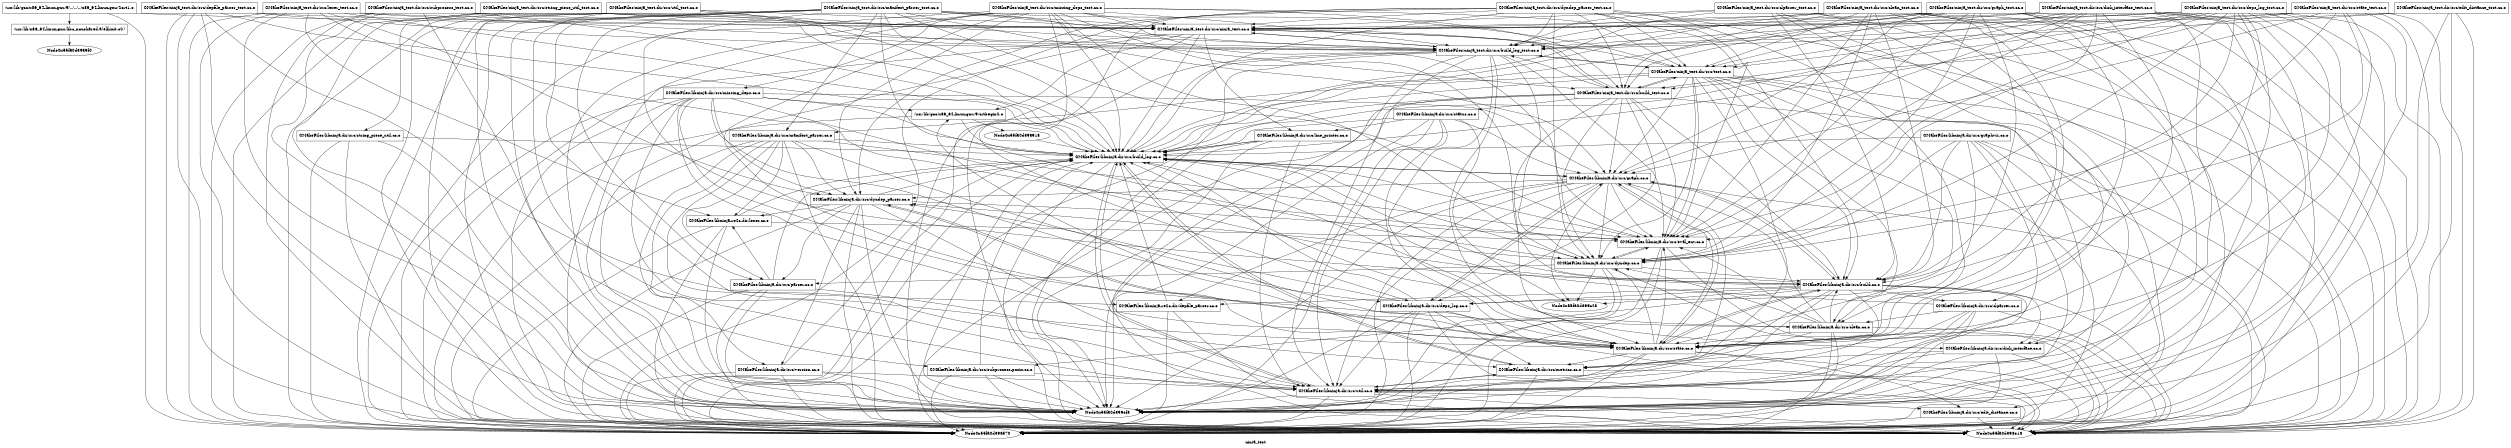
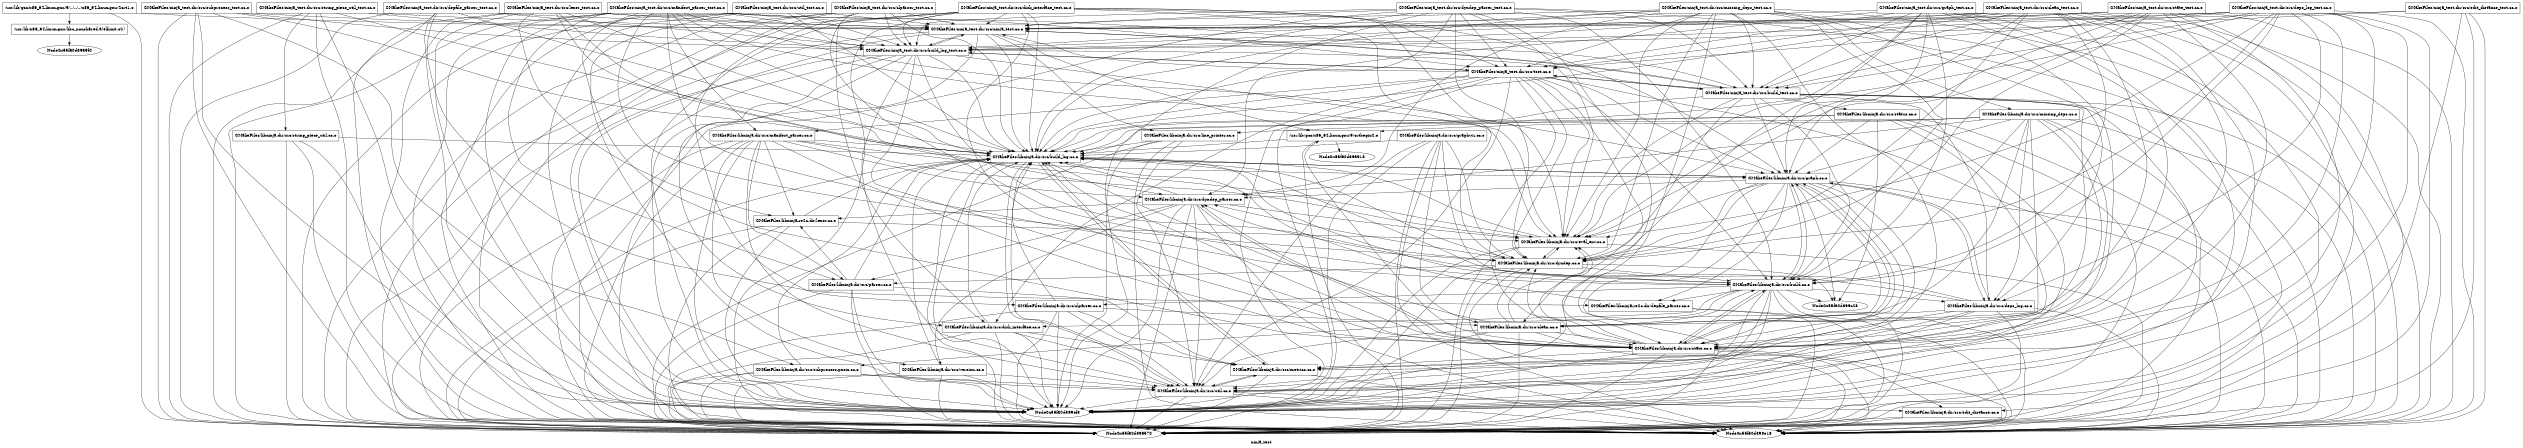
(1681, 29) -> none
(1064, 146) -> (968, 234)
none -> (1295, 172)
